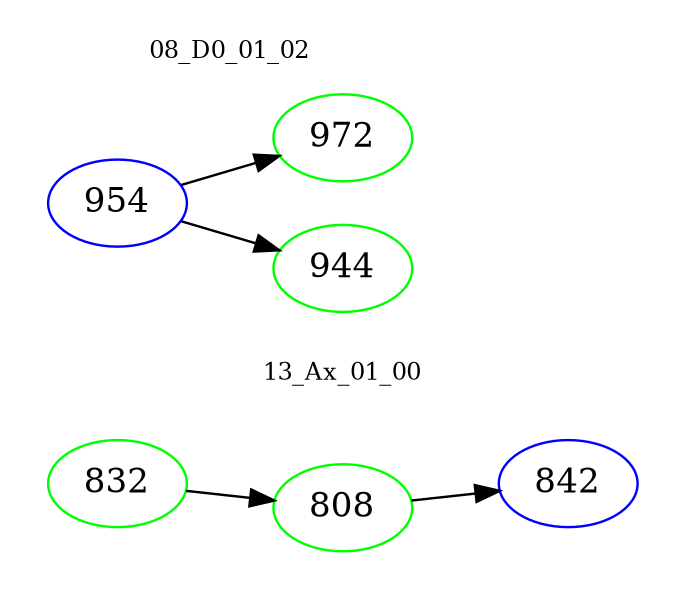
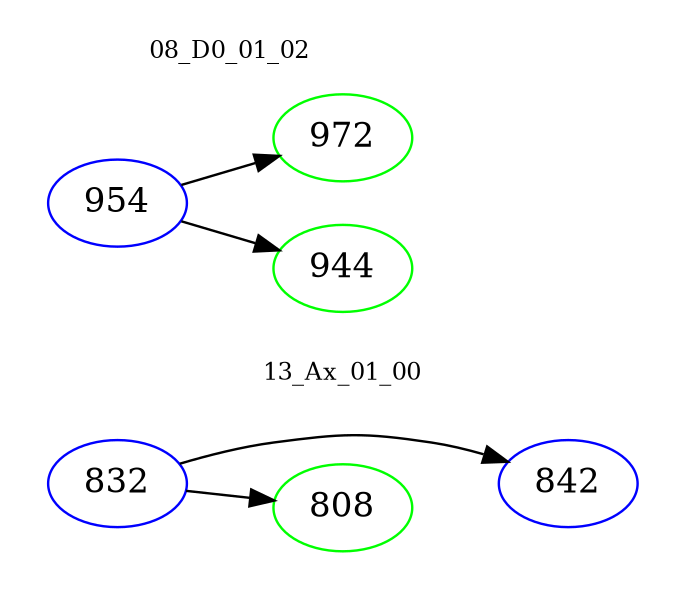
(118, 484) -> (118, 484)
(443, 497) -> (331, 436)
